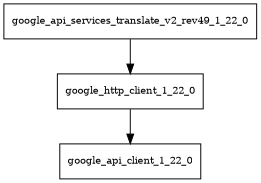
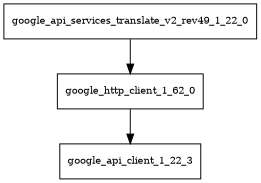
(130, 91) -> (130, 91)
(130, 161) -> (130, 161)
